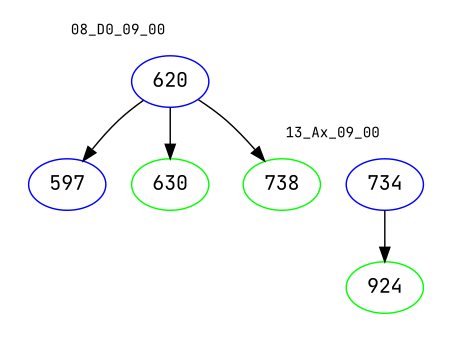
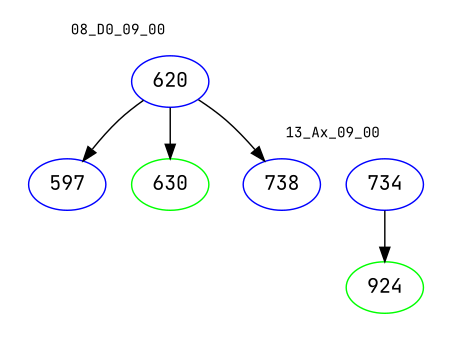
(282, 185) -> (282, 185)
